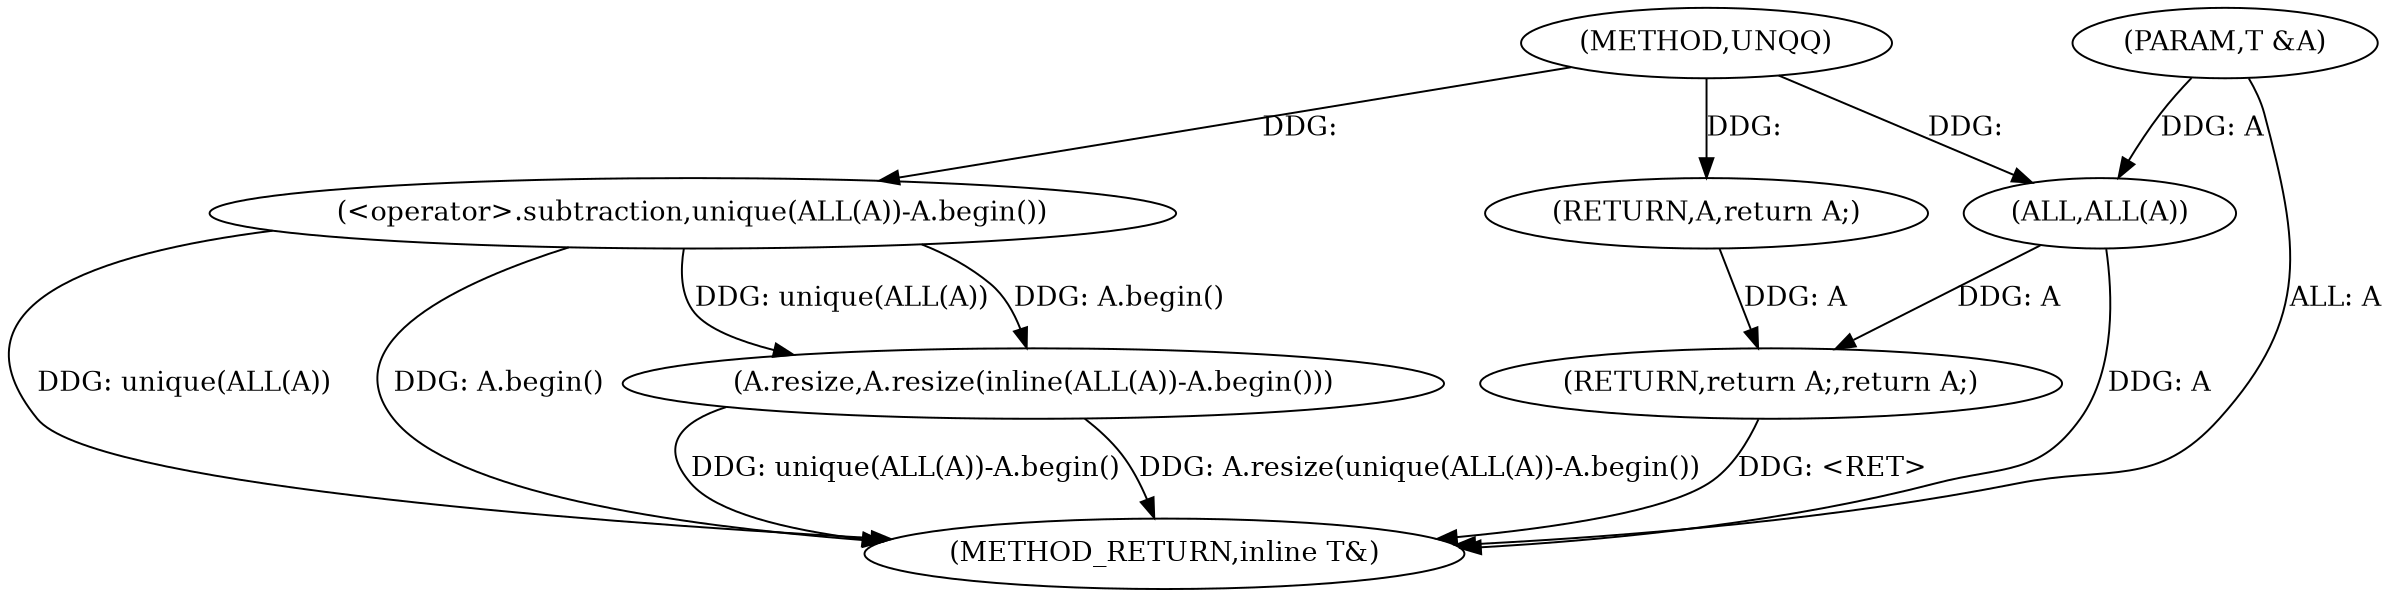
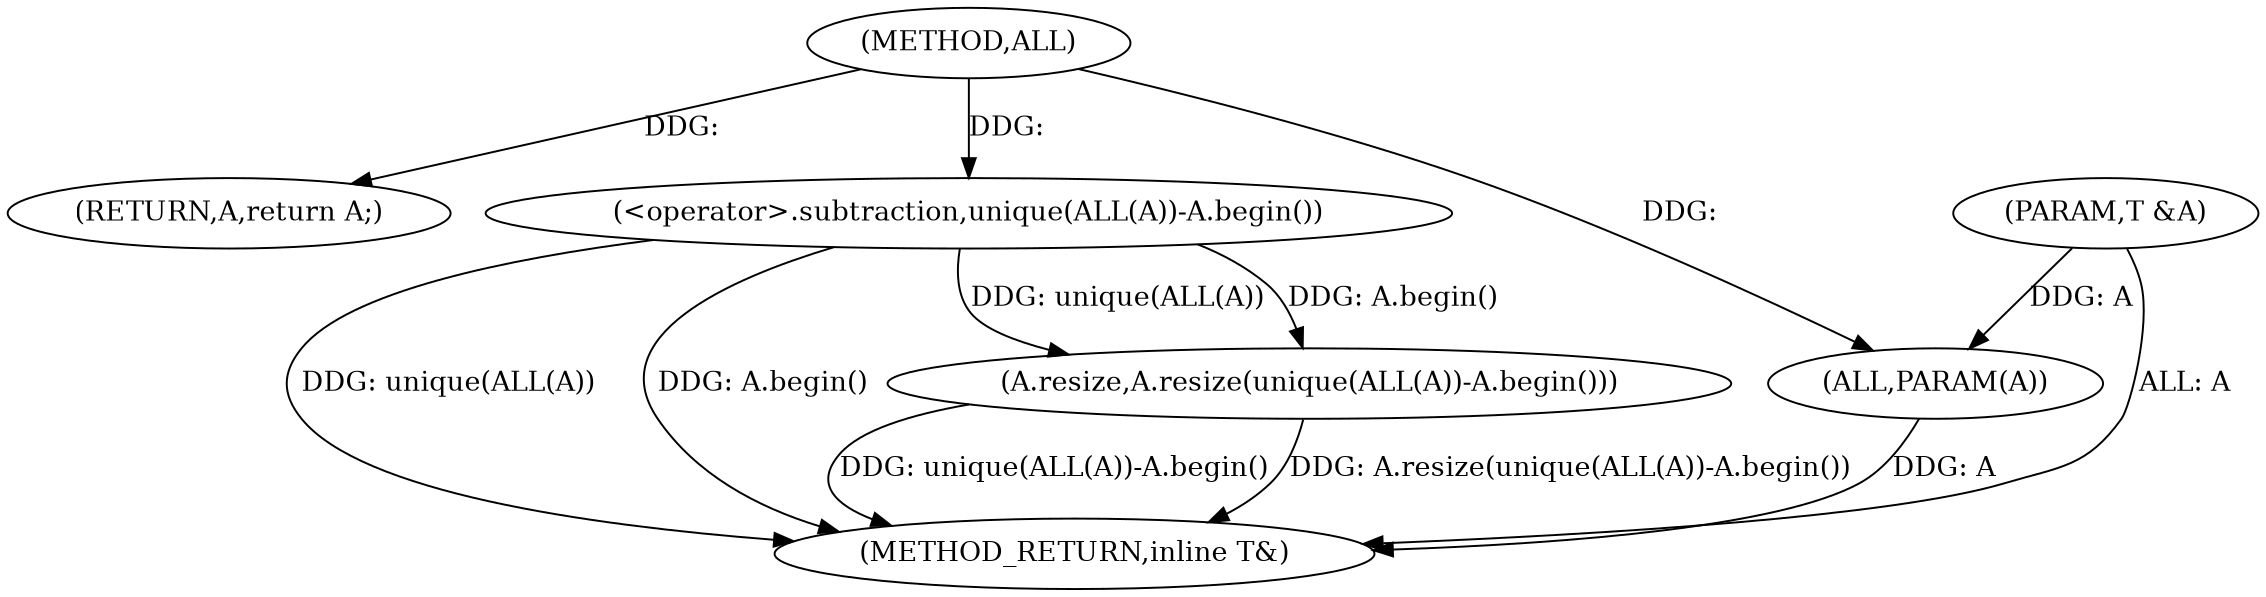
(1707, 43) -> (969, 43)
(2100, 213) -> (1936, 384)
(1033, 384) -> (1309, 384)
(1771, 384) -> none
